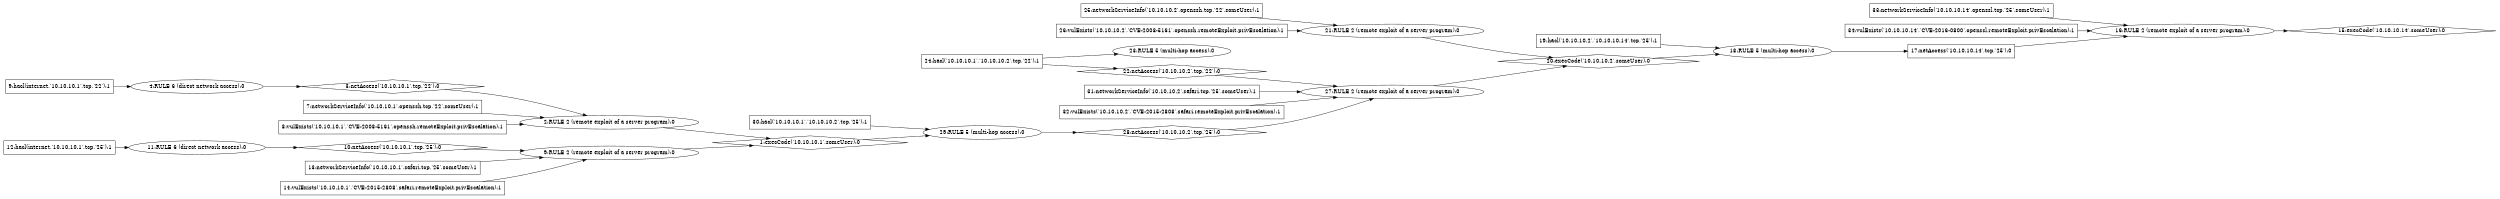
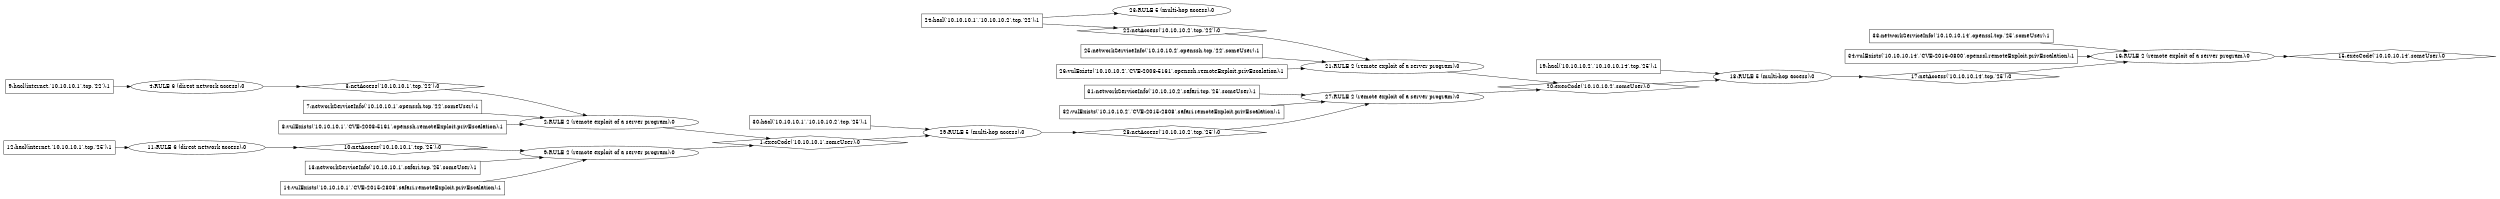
(1961, 51) -> (1961, 77)
(1274, 80) -> (1296, 43)
